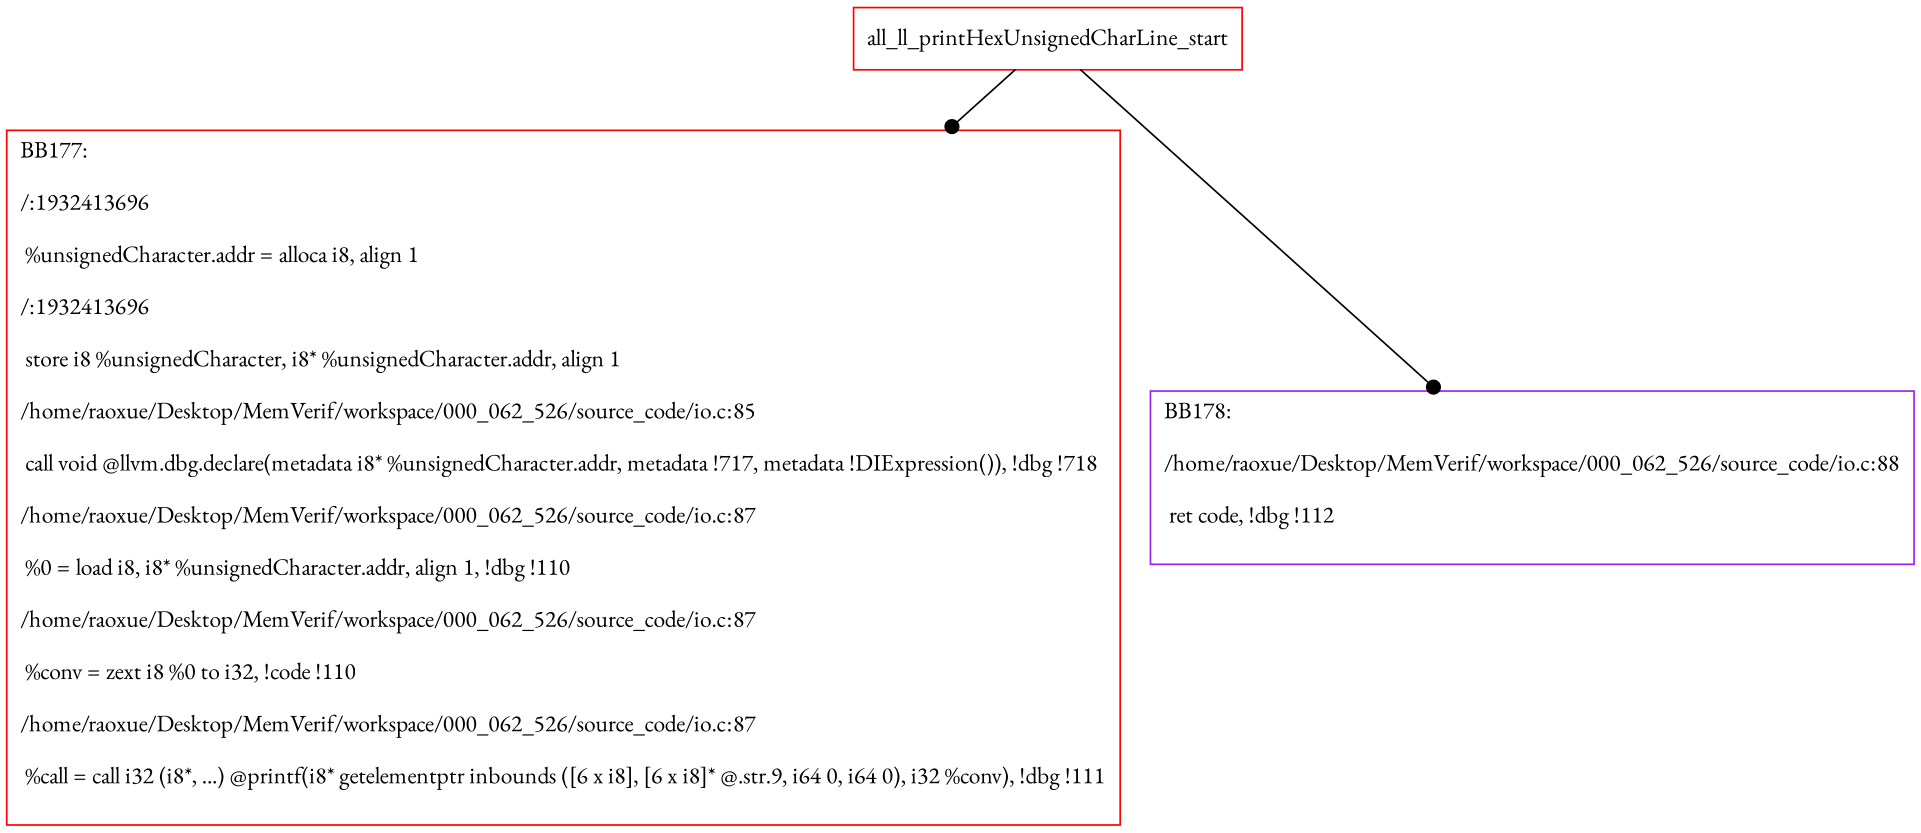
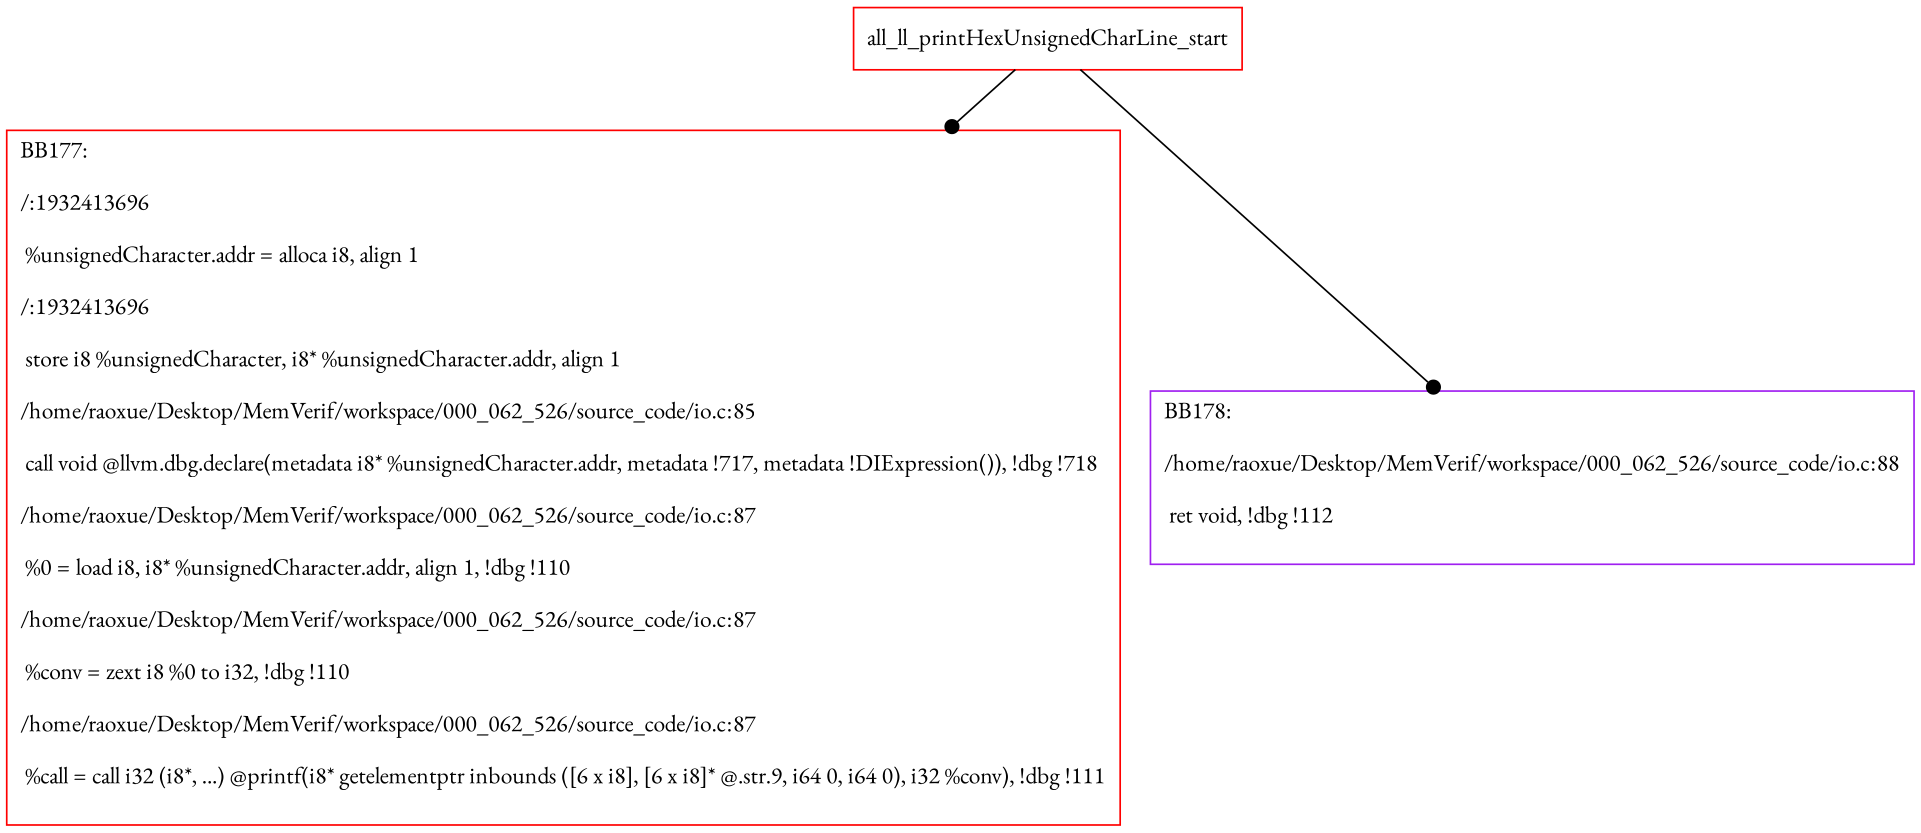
(1250, 516) -> (1249, 516)
(188, 672) -> (185, 672)
